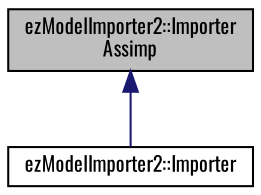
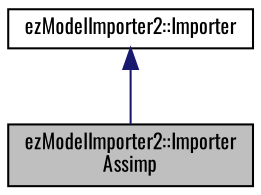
(131, 119) -> (131, 97)
